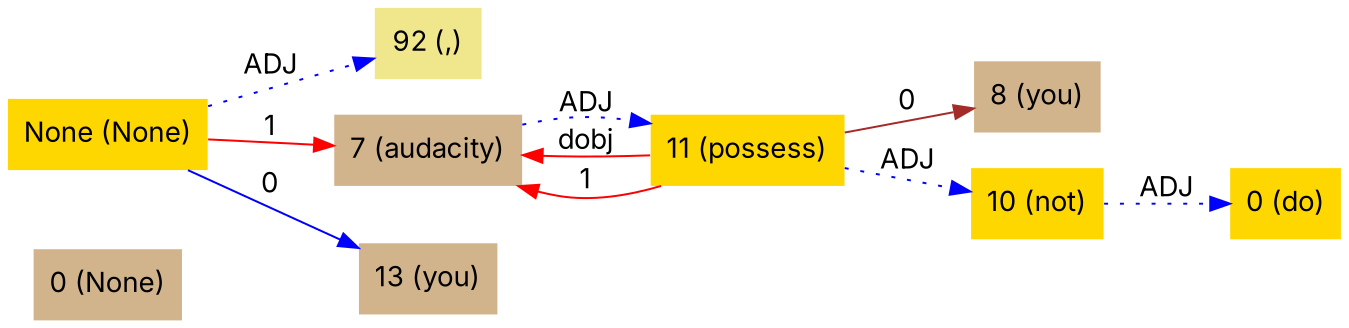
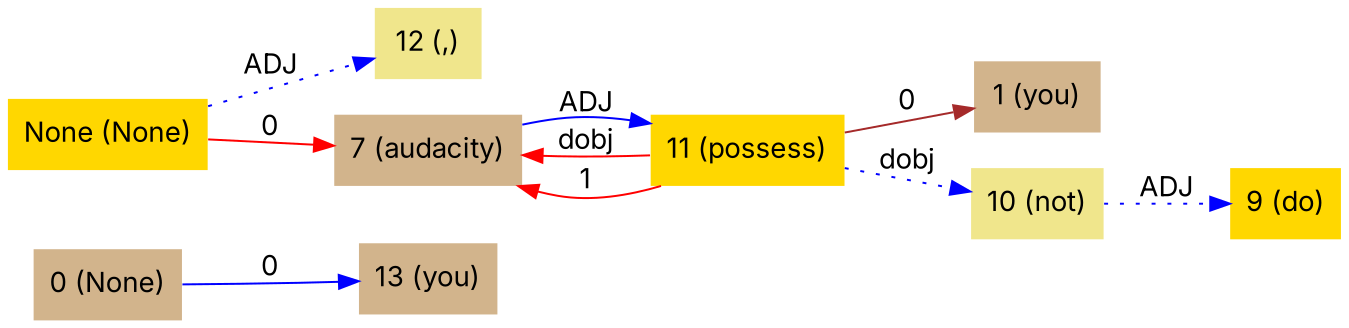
(428, 44) -> (428, 44)
(1037, 97) -> (1037, 97)
(576, 117) -> (576, 117)
(271, 128) -> (271, 128)
(908, 161) -> (908, 161)
(1037, 204) -> (1037, 204)
(1286, 204) -> (1286, 204)
(264, 205) -> (260, 283)
